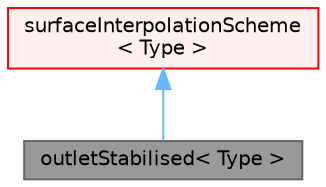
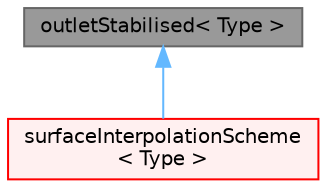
(163, 115) -> (163, 93)
